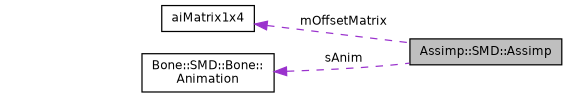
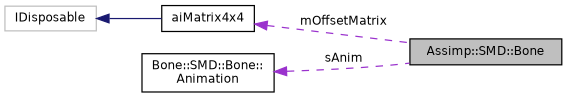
none -> (51, 19)
(208, 19) -> (208, 19)
(486, 52) -> (486, 52)
